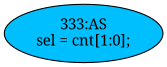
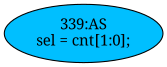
(84, 33) -> (84, 33)
